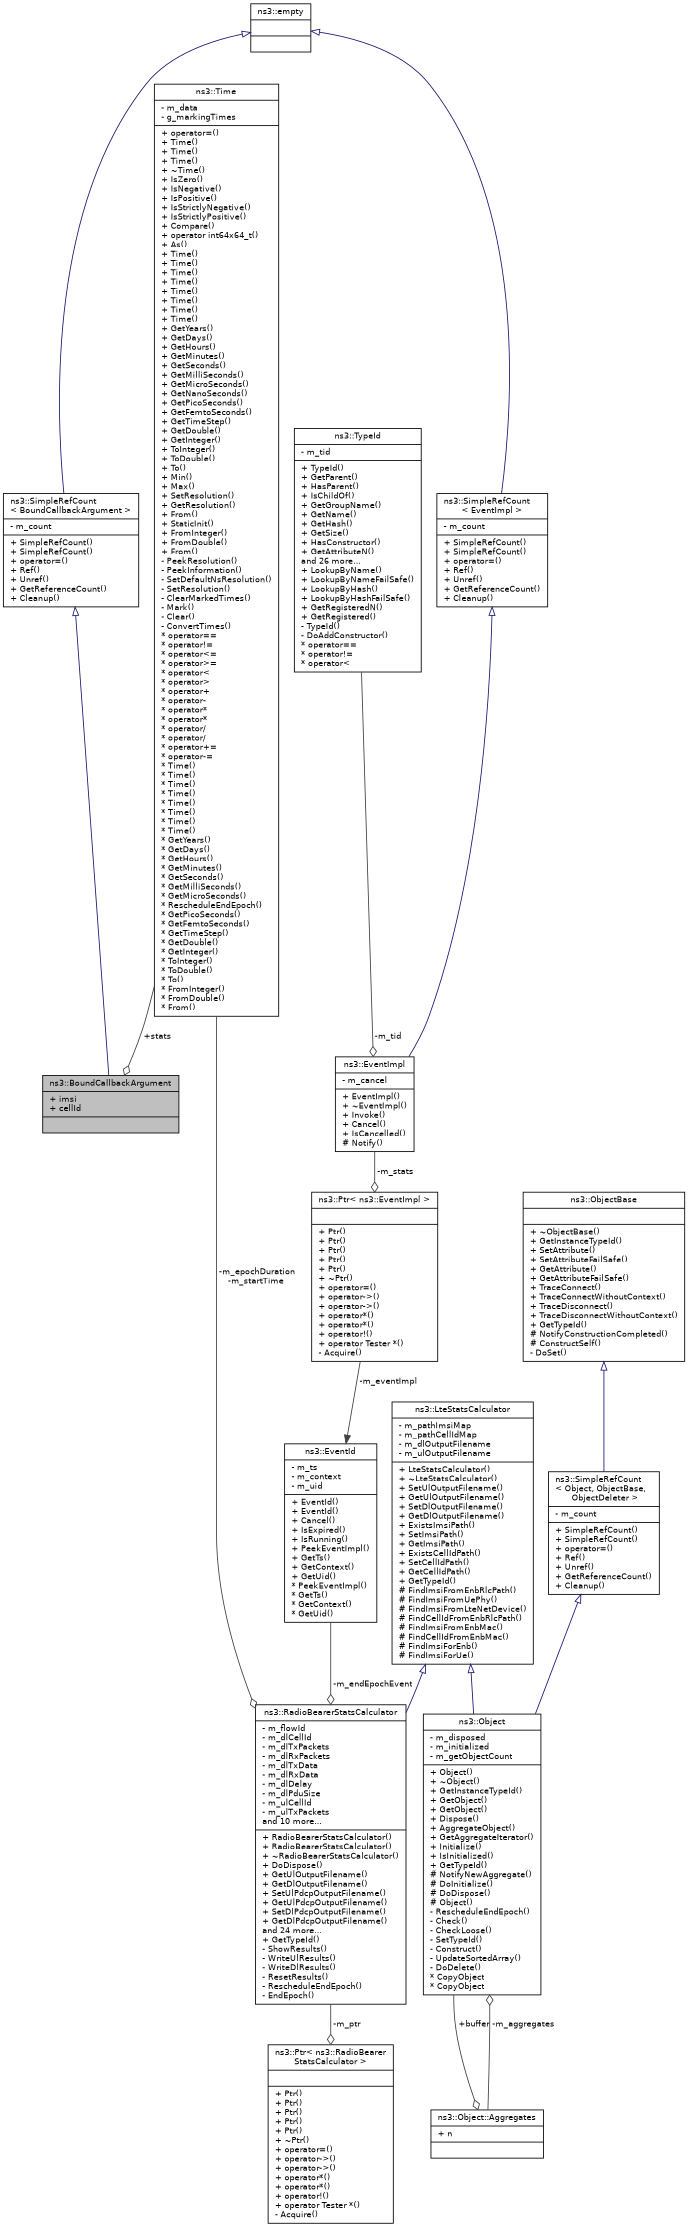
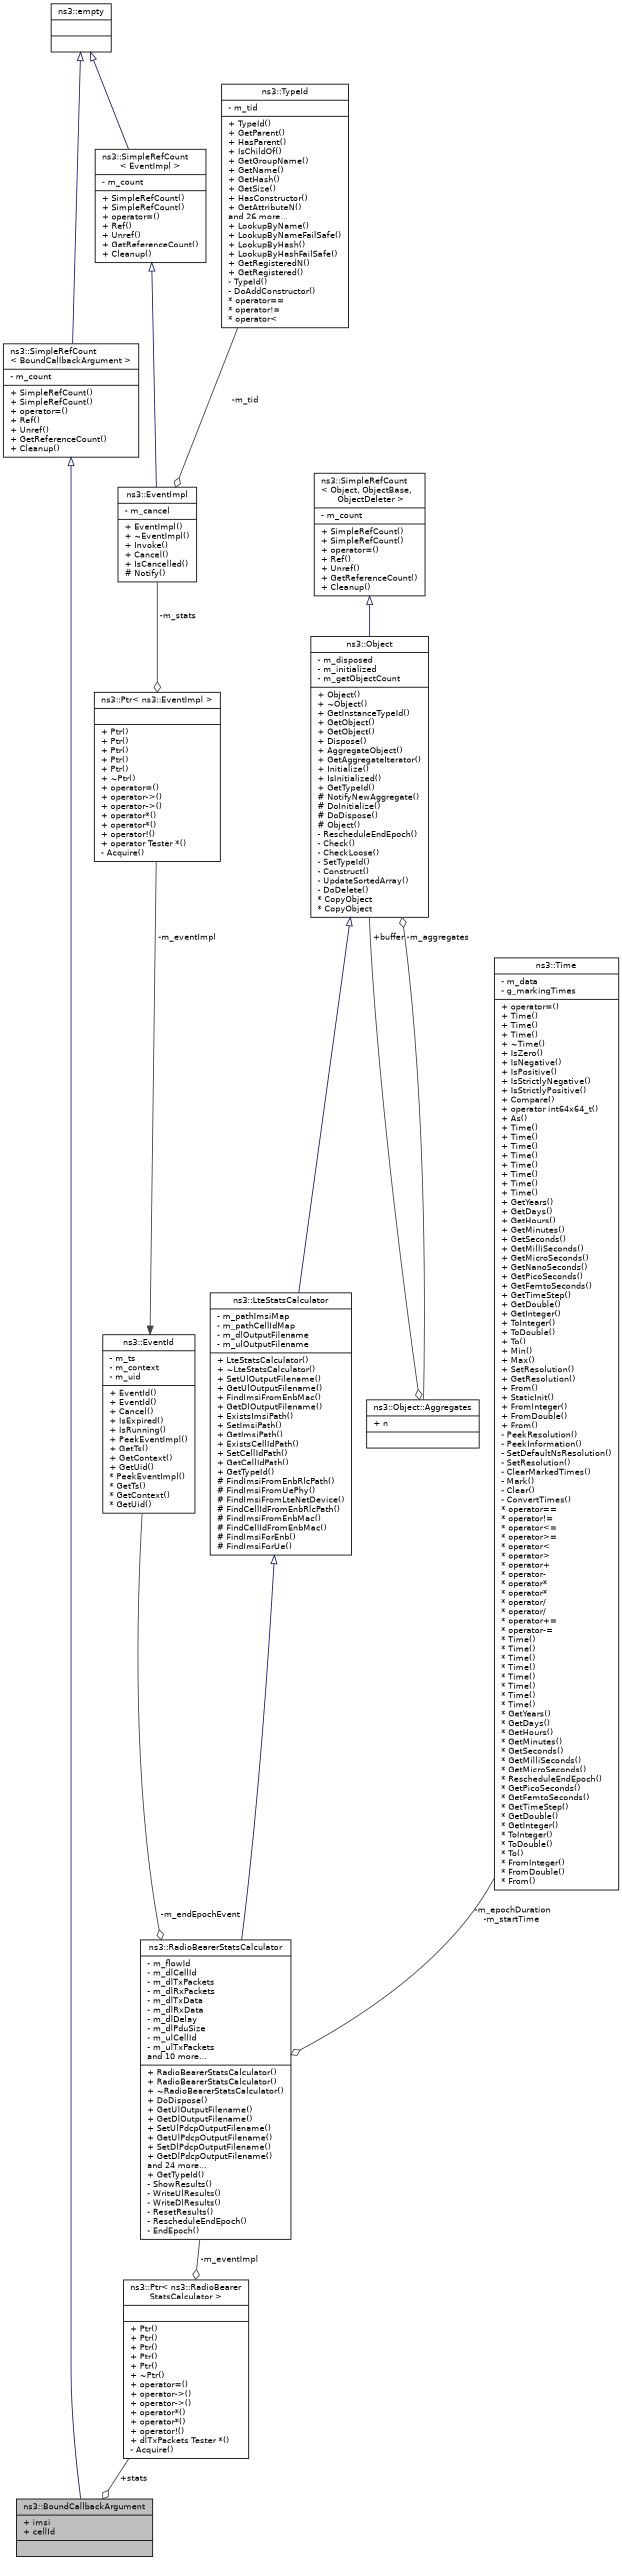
(143, 1027) -> (119, 2474)
(604, 1277) -> none
(451, 1507) -> (269, 1398)
(472, 1693) -> (324, 1109)
(346, 2025) -> (228, 2260)
(318, 2206) -> (180, 2441)
